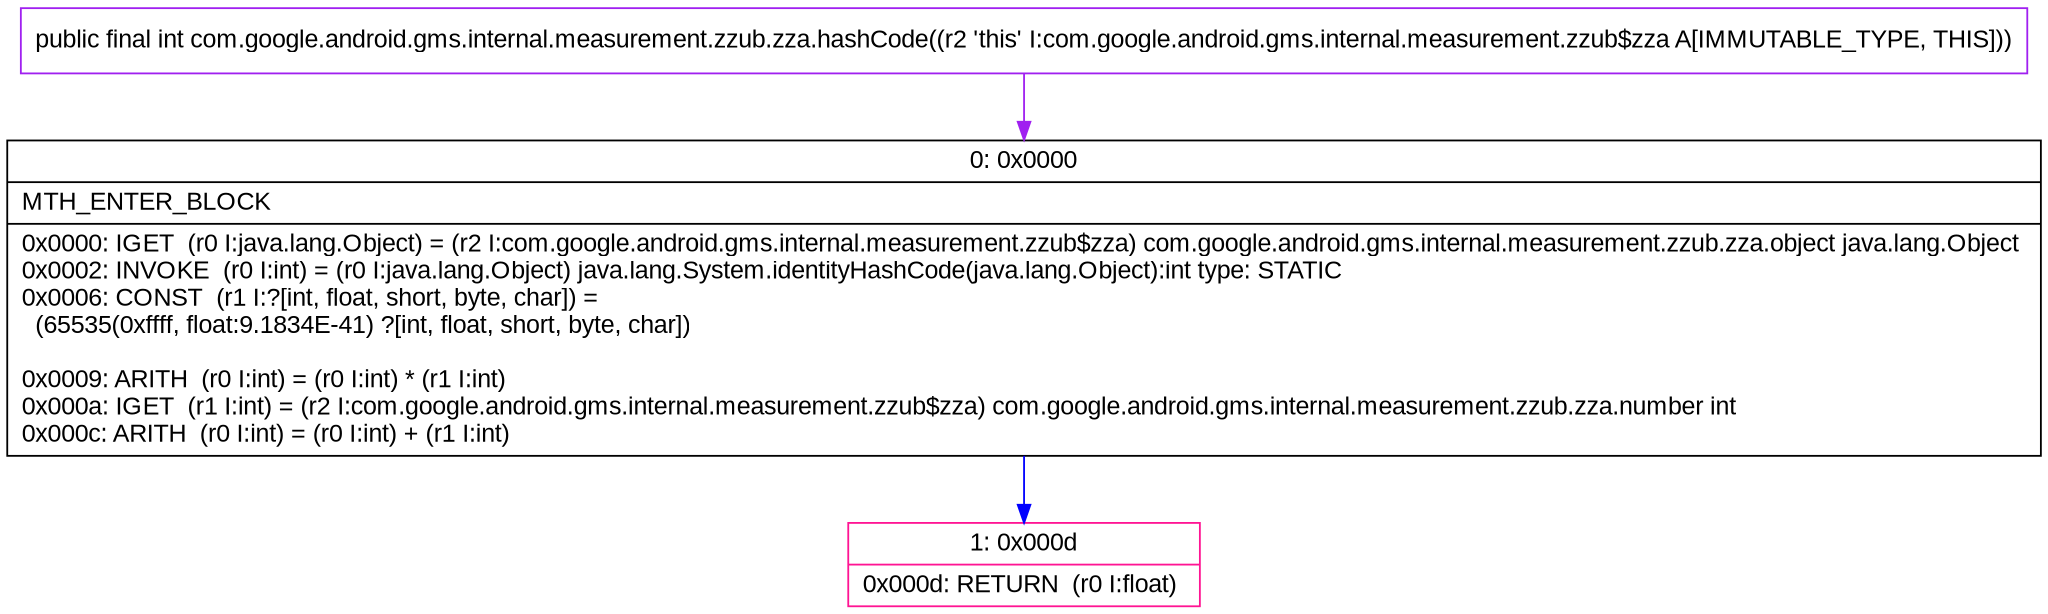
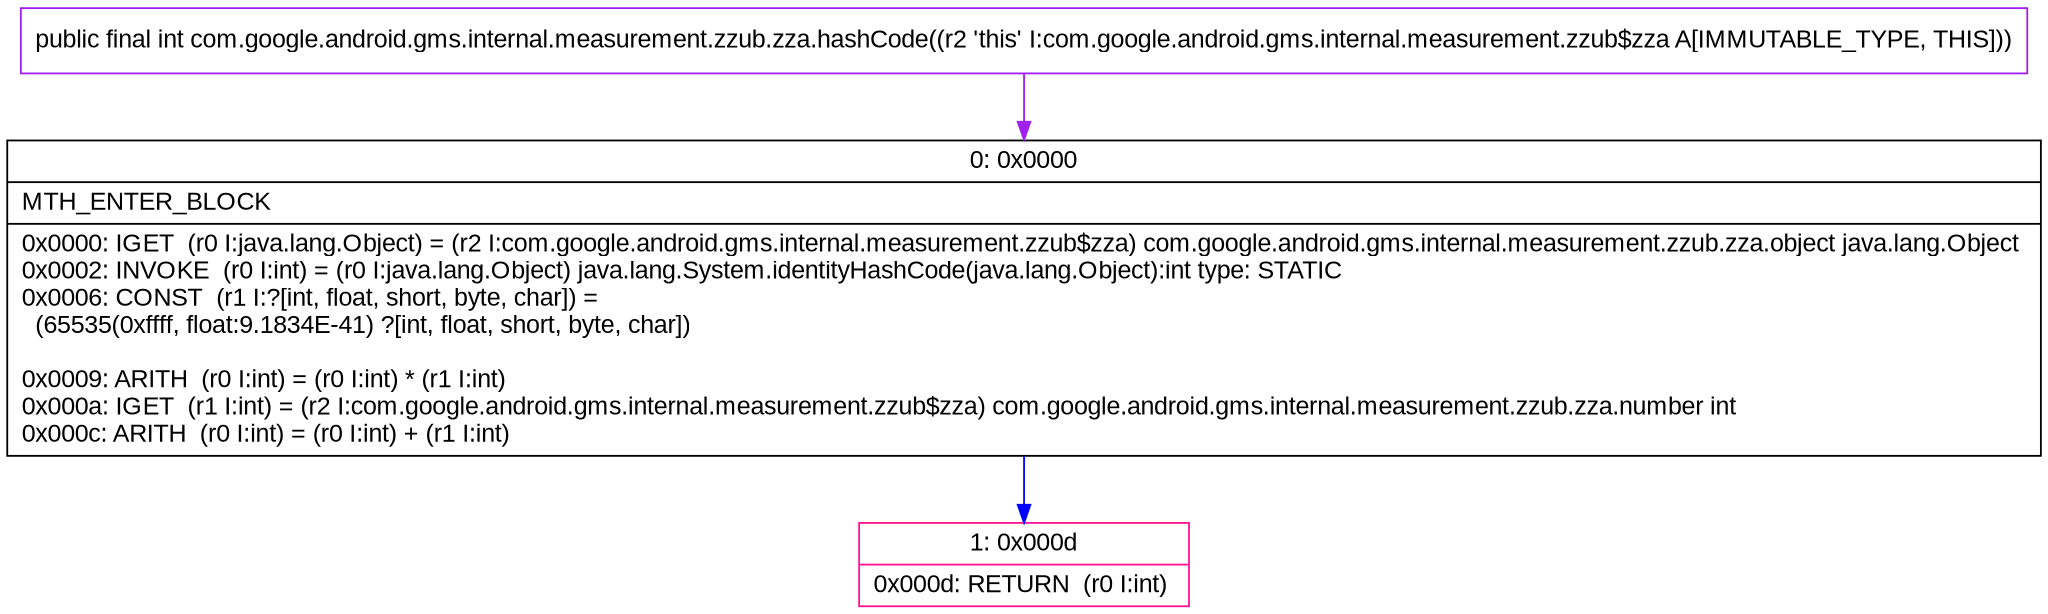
(1024, 585) -> (1024, 585)
